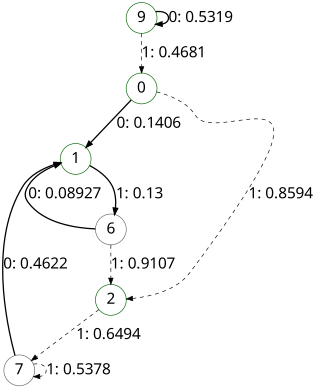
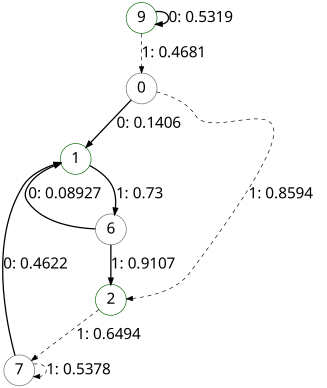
(142, 88) -> (142, 88)
(149, 194) -> (149, 194)
(111, 261) -> (111, 261)
